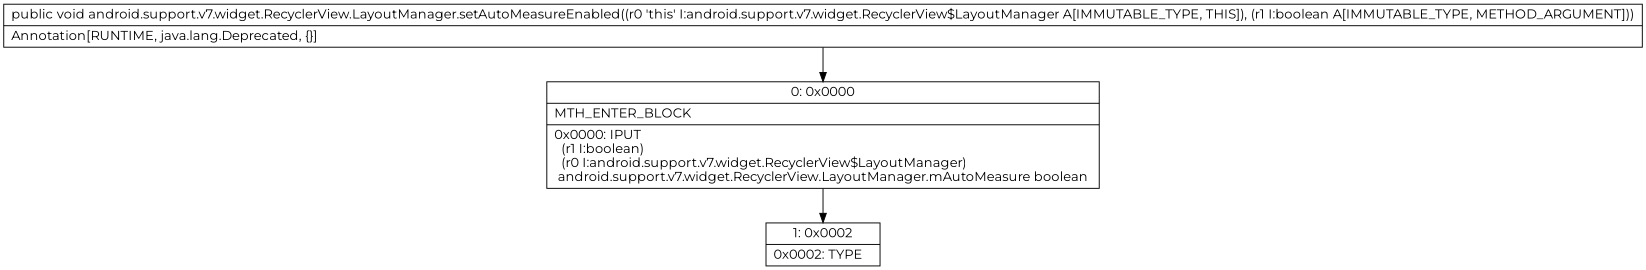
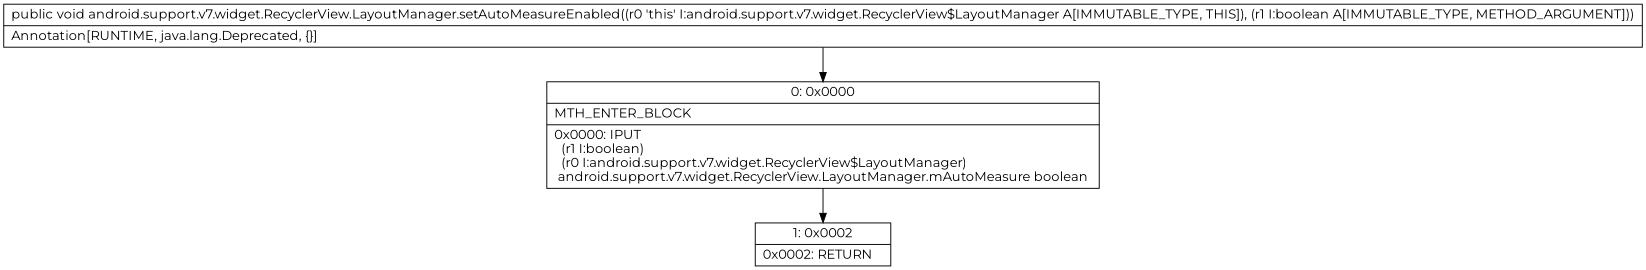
(823, 255) -> (823, 255)
